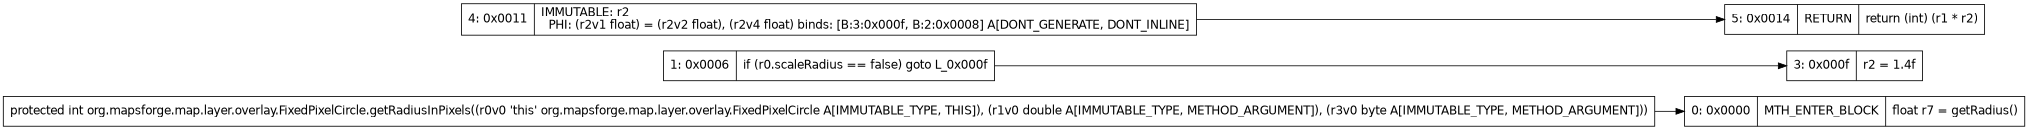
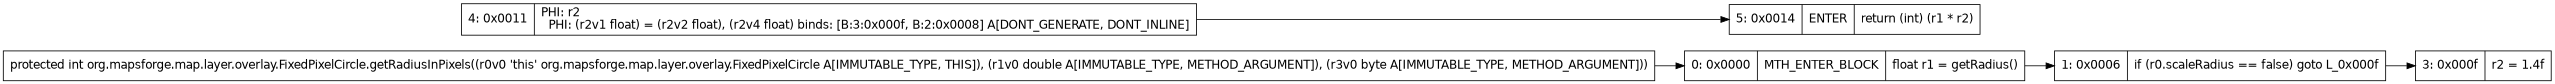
(587, 13) -> (562, 13)
(1828, 19) -> (1828, 19)
none -> (2035, 66)
(1955, 111) -> (1955, 65)
